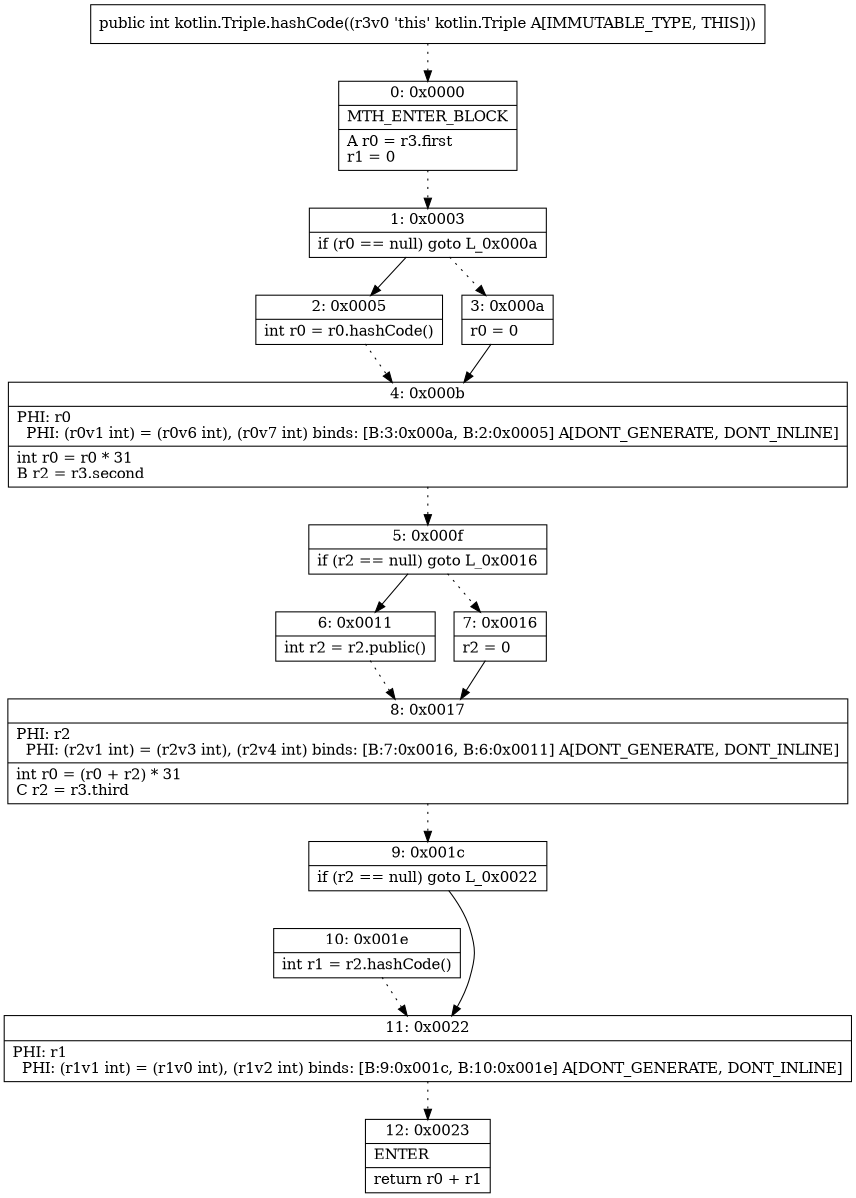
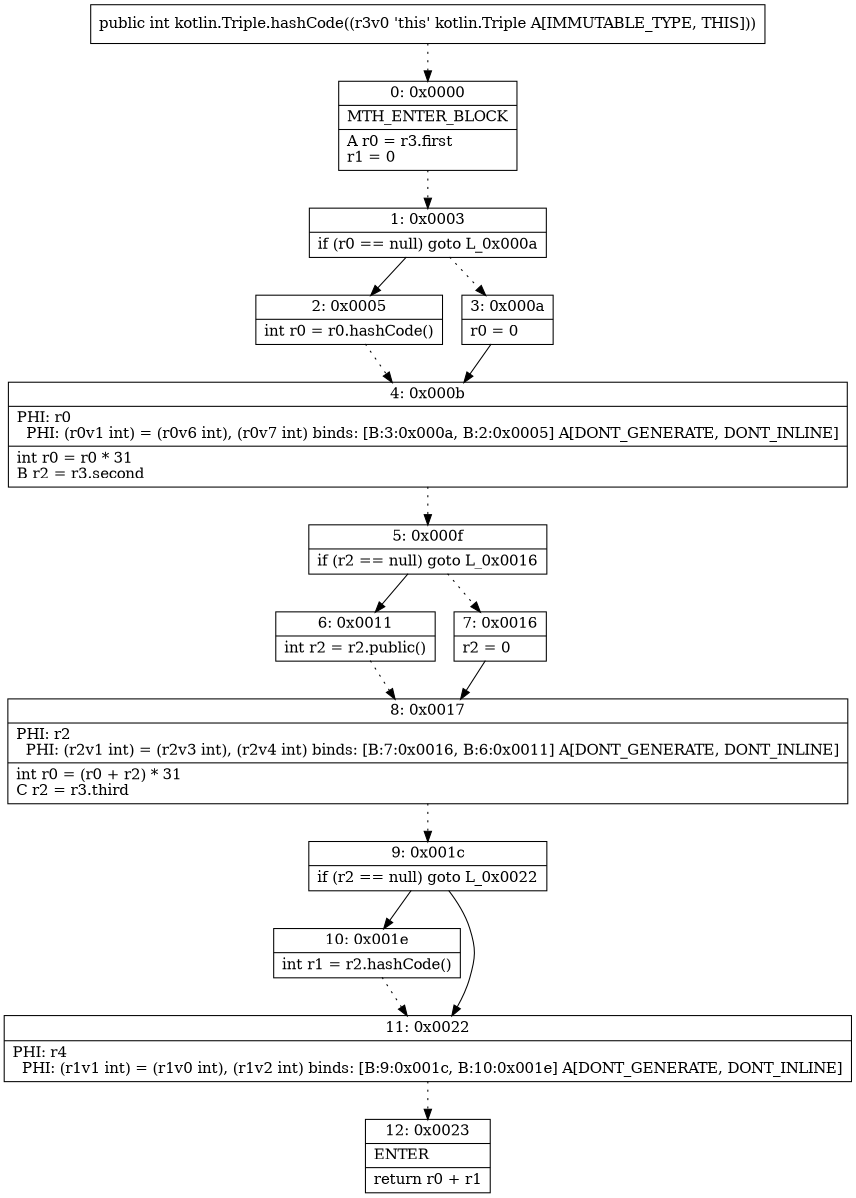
none -> (401, 905)
(42, 1053) -> (42, 1053)
